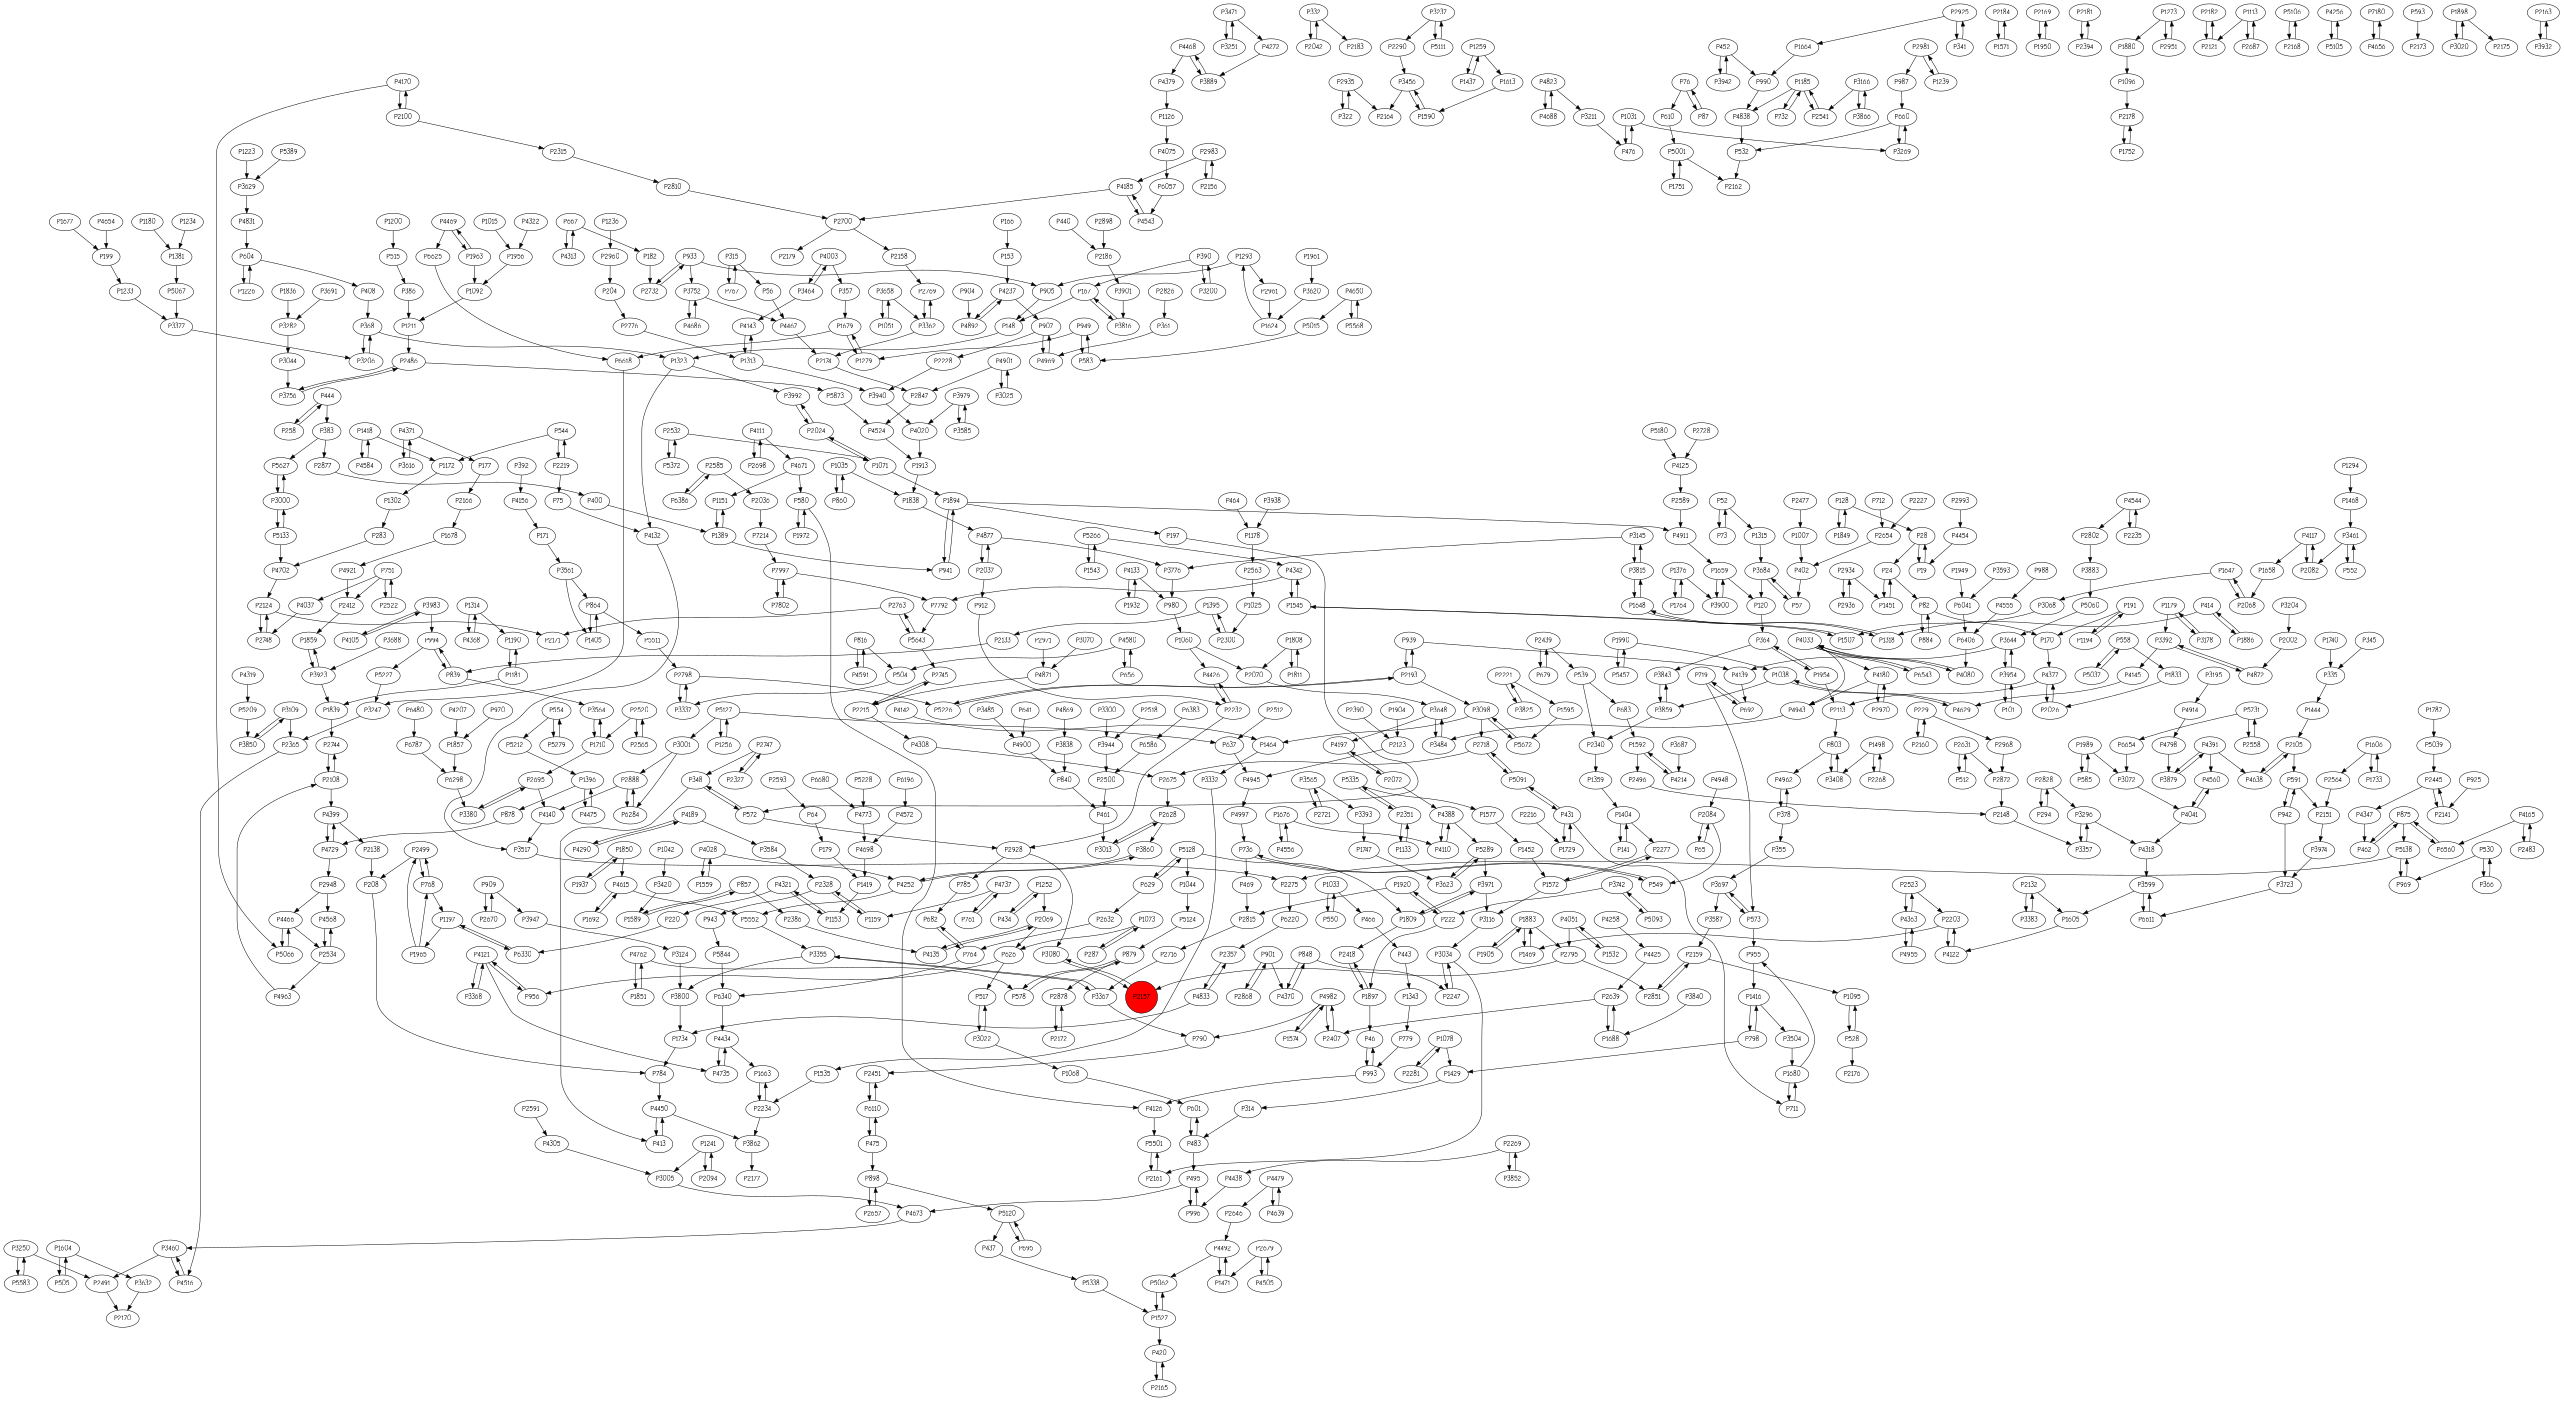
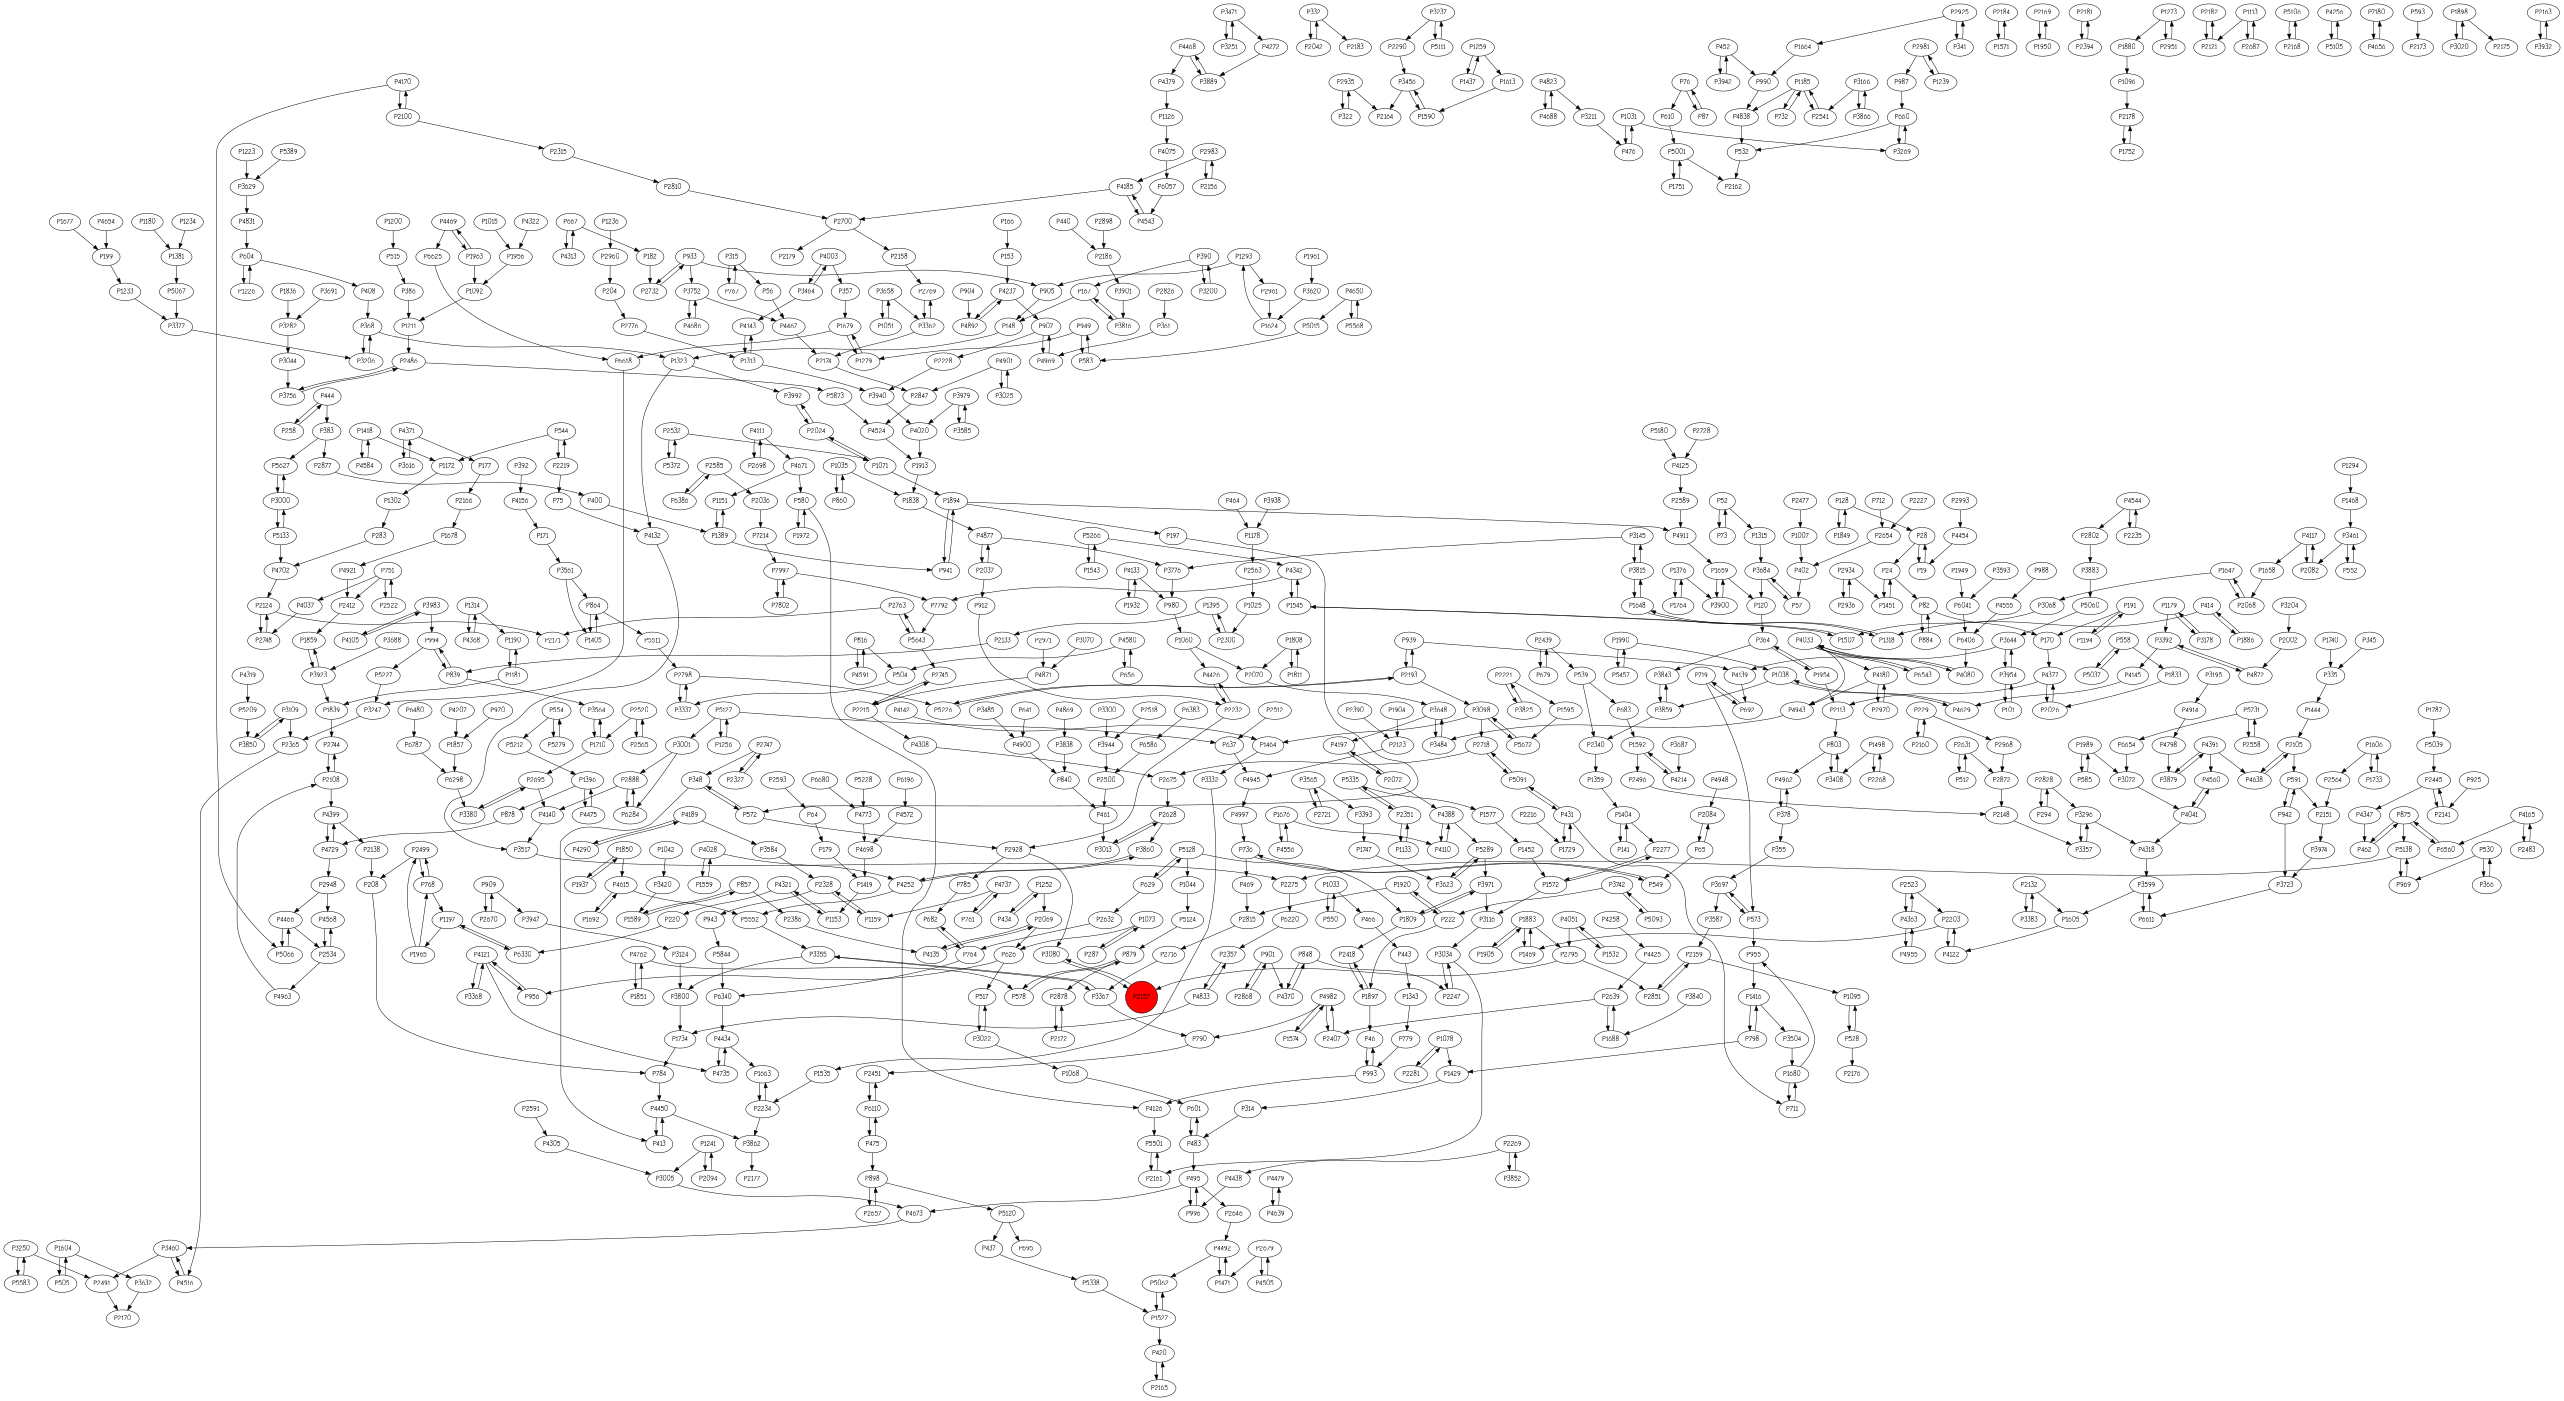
(1716, 860) -> (1679, 866)
(1257, 1195) -> (1211, 1194)
(1021, 1233) -> none
